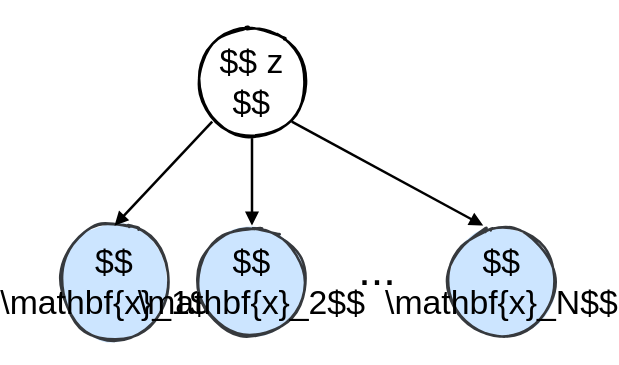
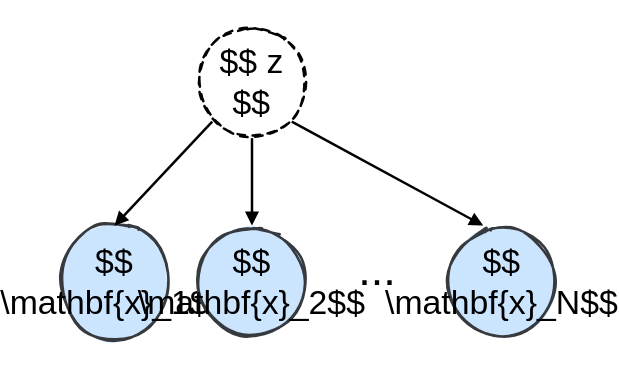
(252, 82) -> (252, 82)
